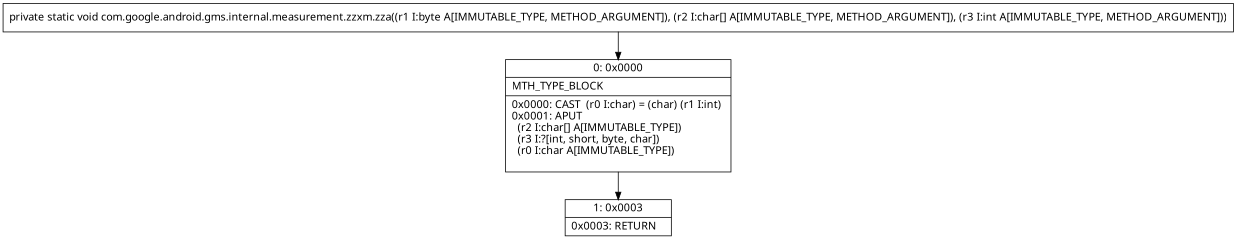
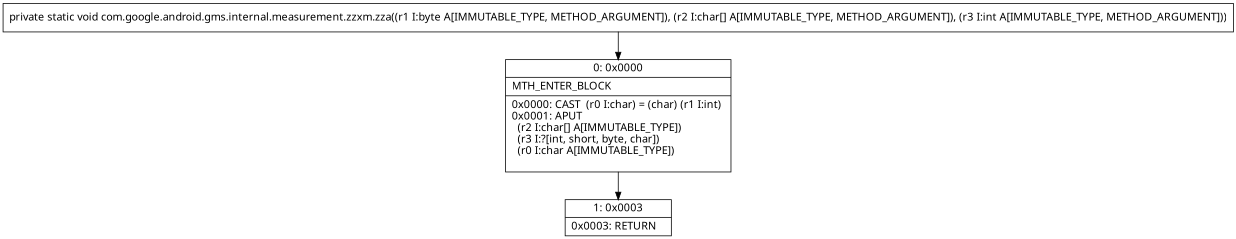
(558, 86) -> (562, 86)
